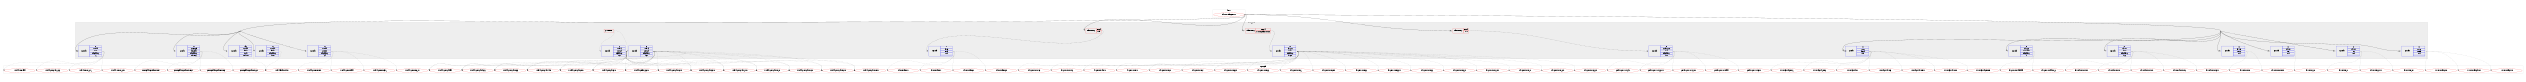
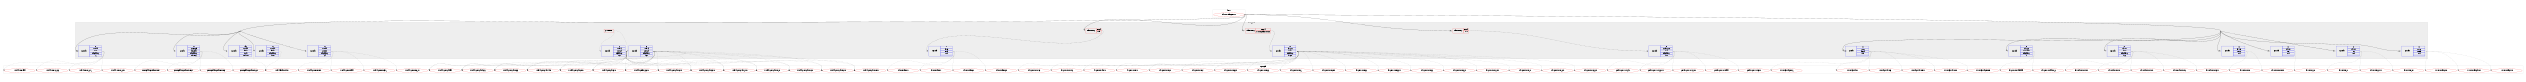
(52, 71) -> (52, 71)
(1820, 71) -> none
